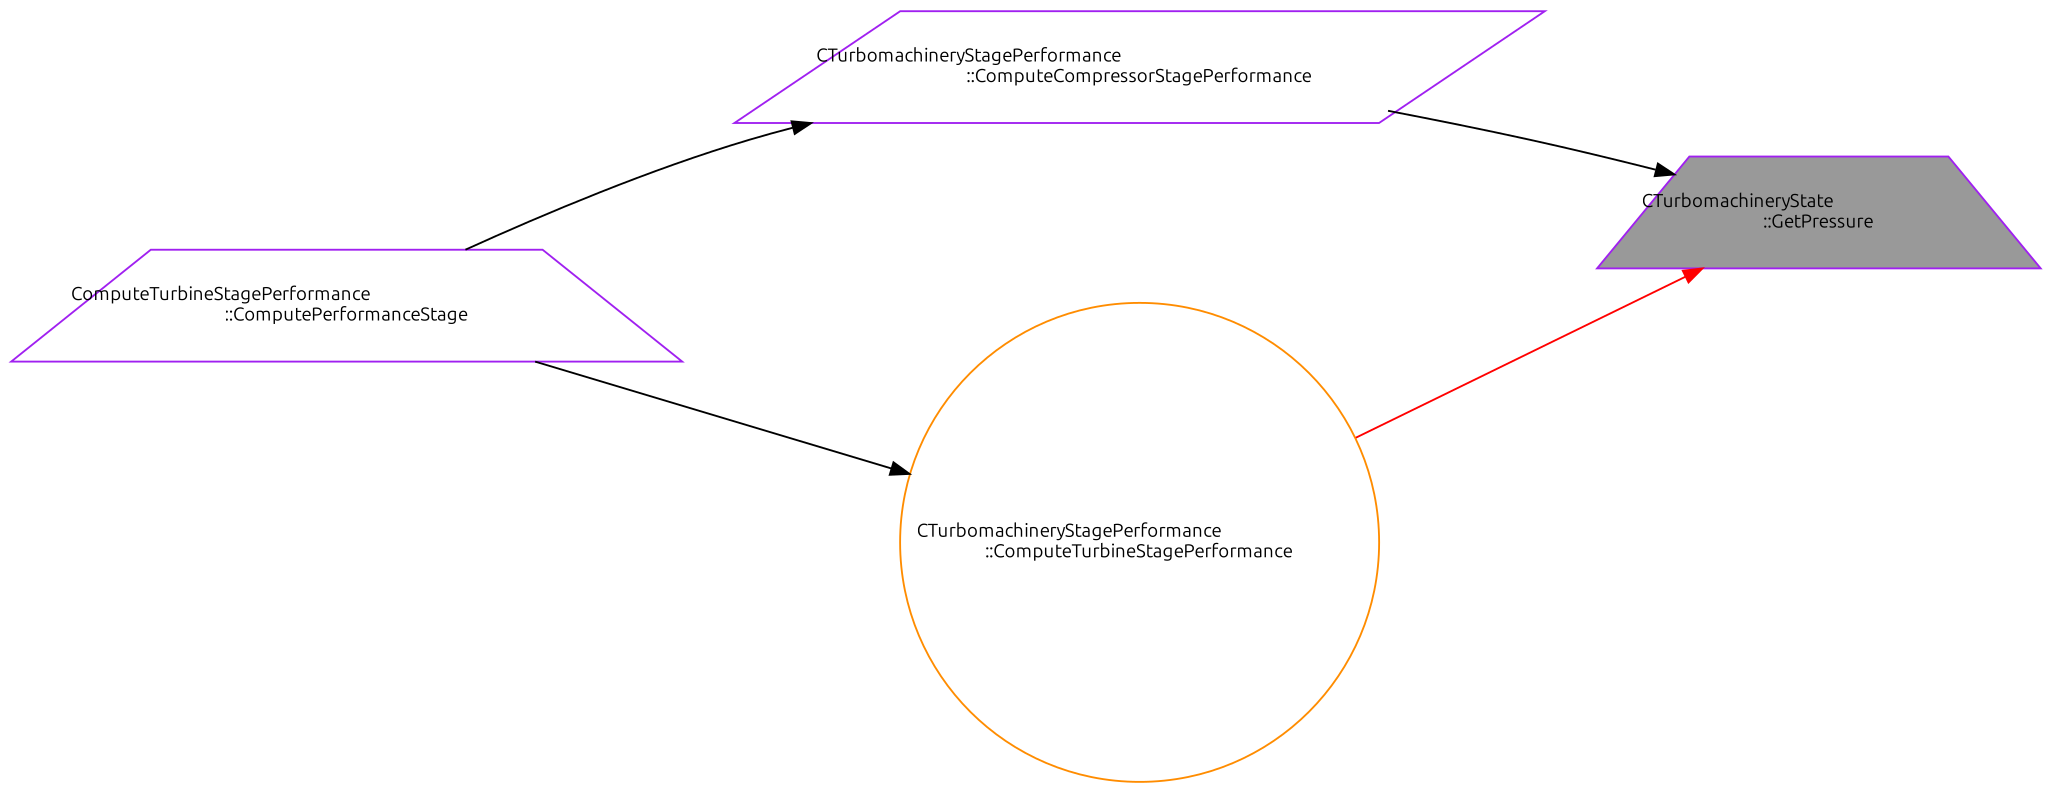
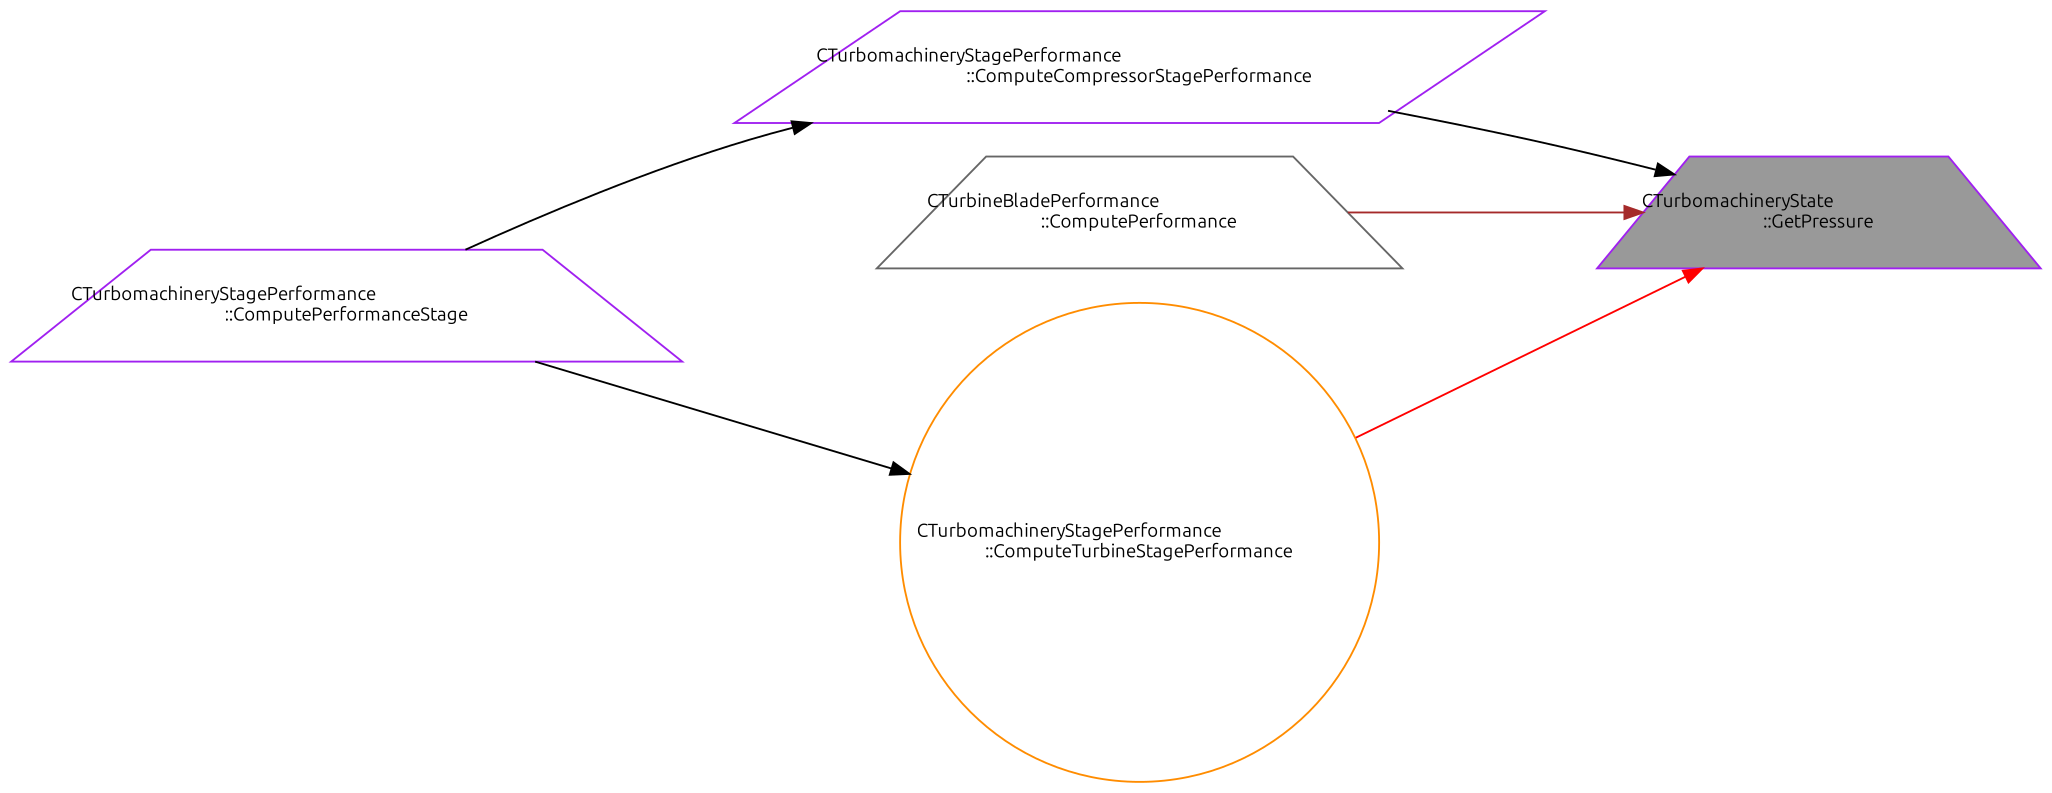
none -> (1140, 212)
(347, 306) -> (347, 306)
